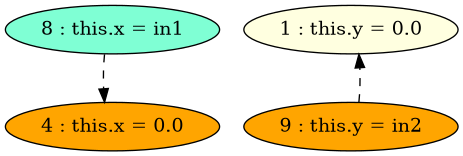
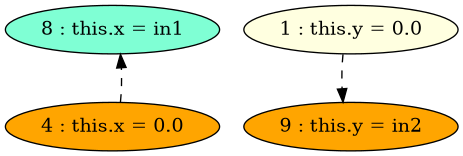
(103, 72) -> (122, 85)
(360, 85) -> (342, 72)
